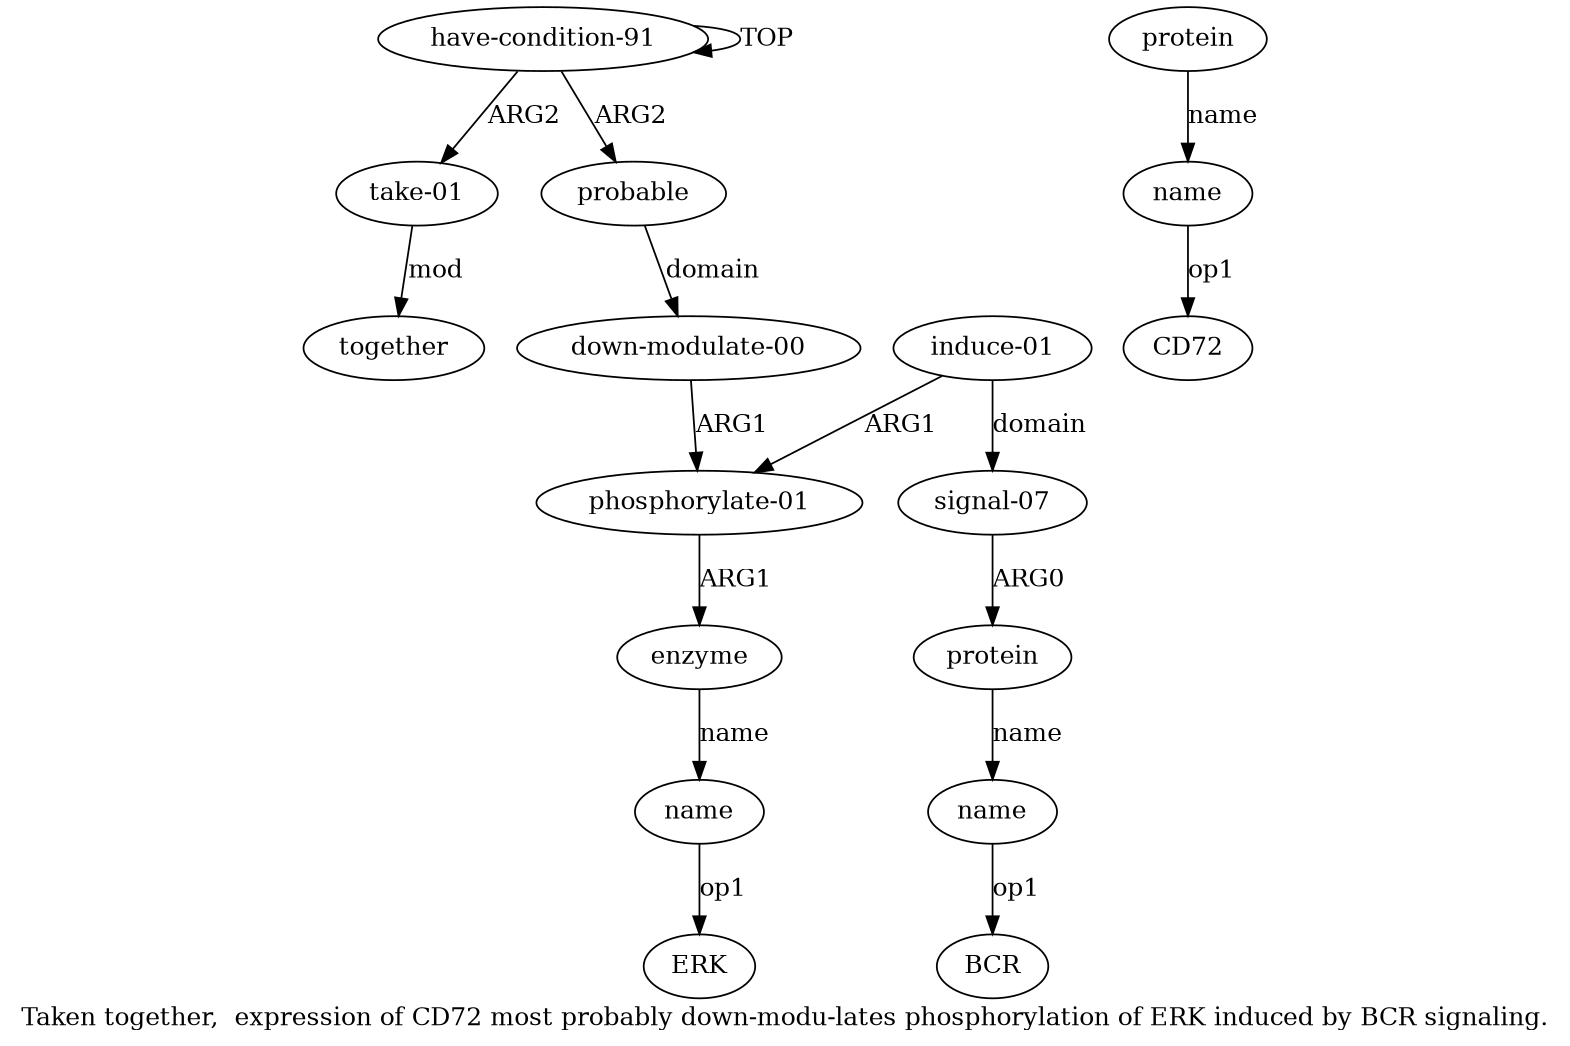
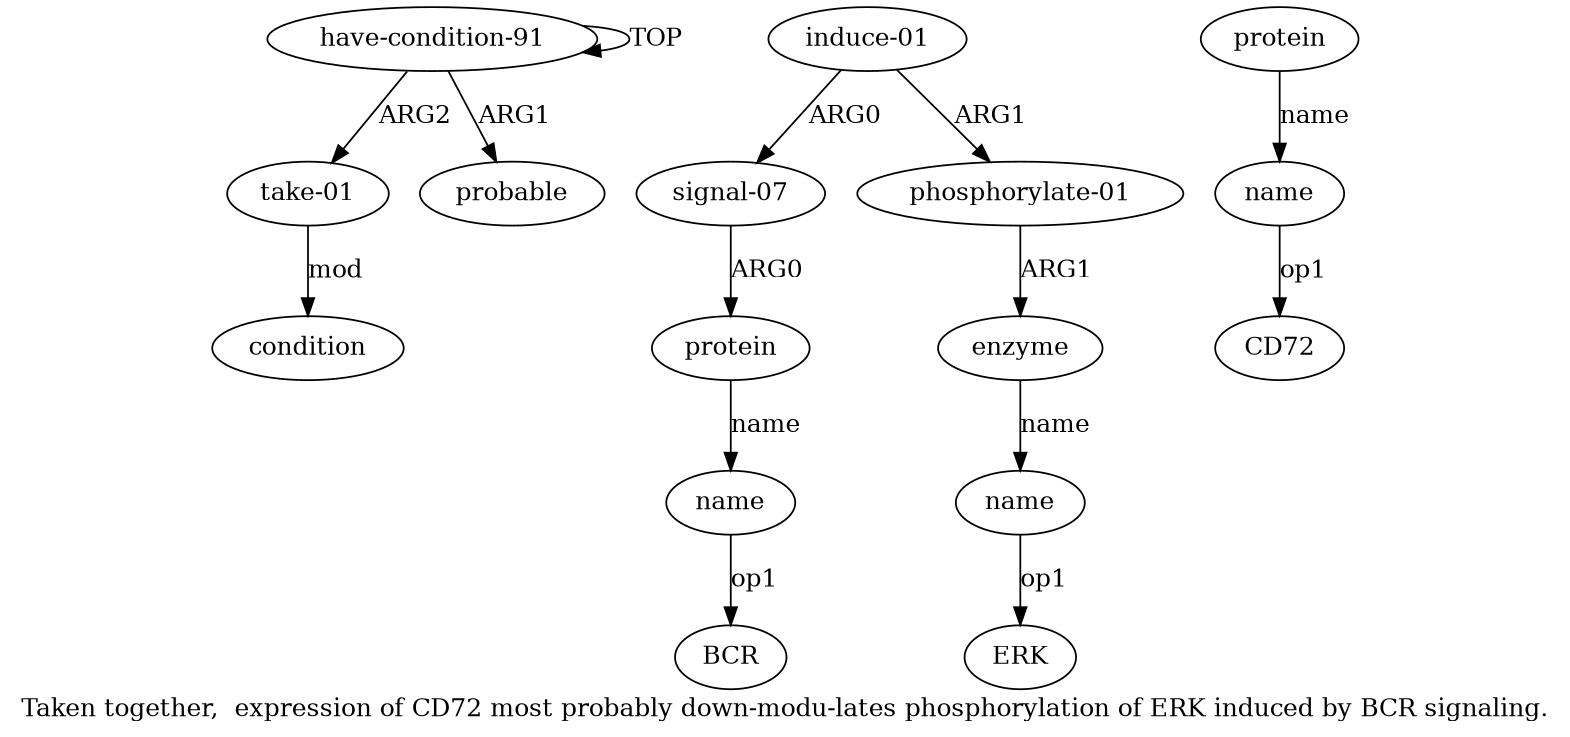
(631, 116) -> (515, 116)
(394, 348) -> (308, 348)
(689, 348) -> none
(1040, 425) -> (845, 116)
